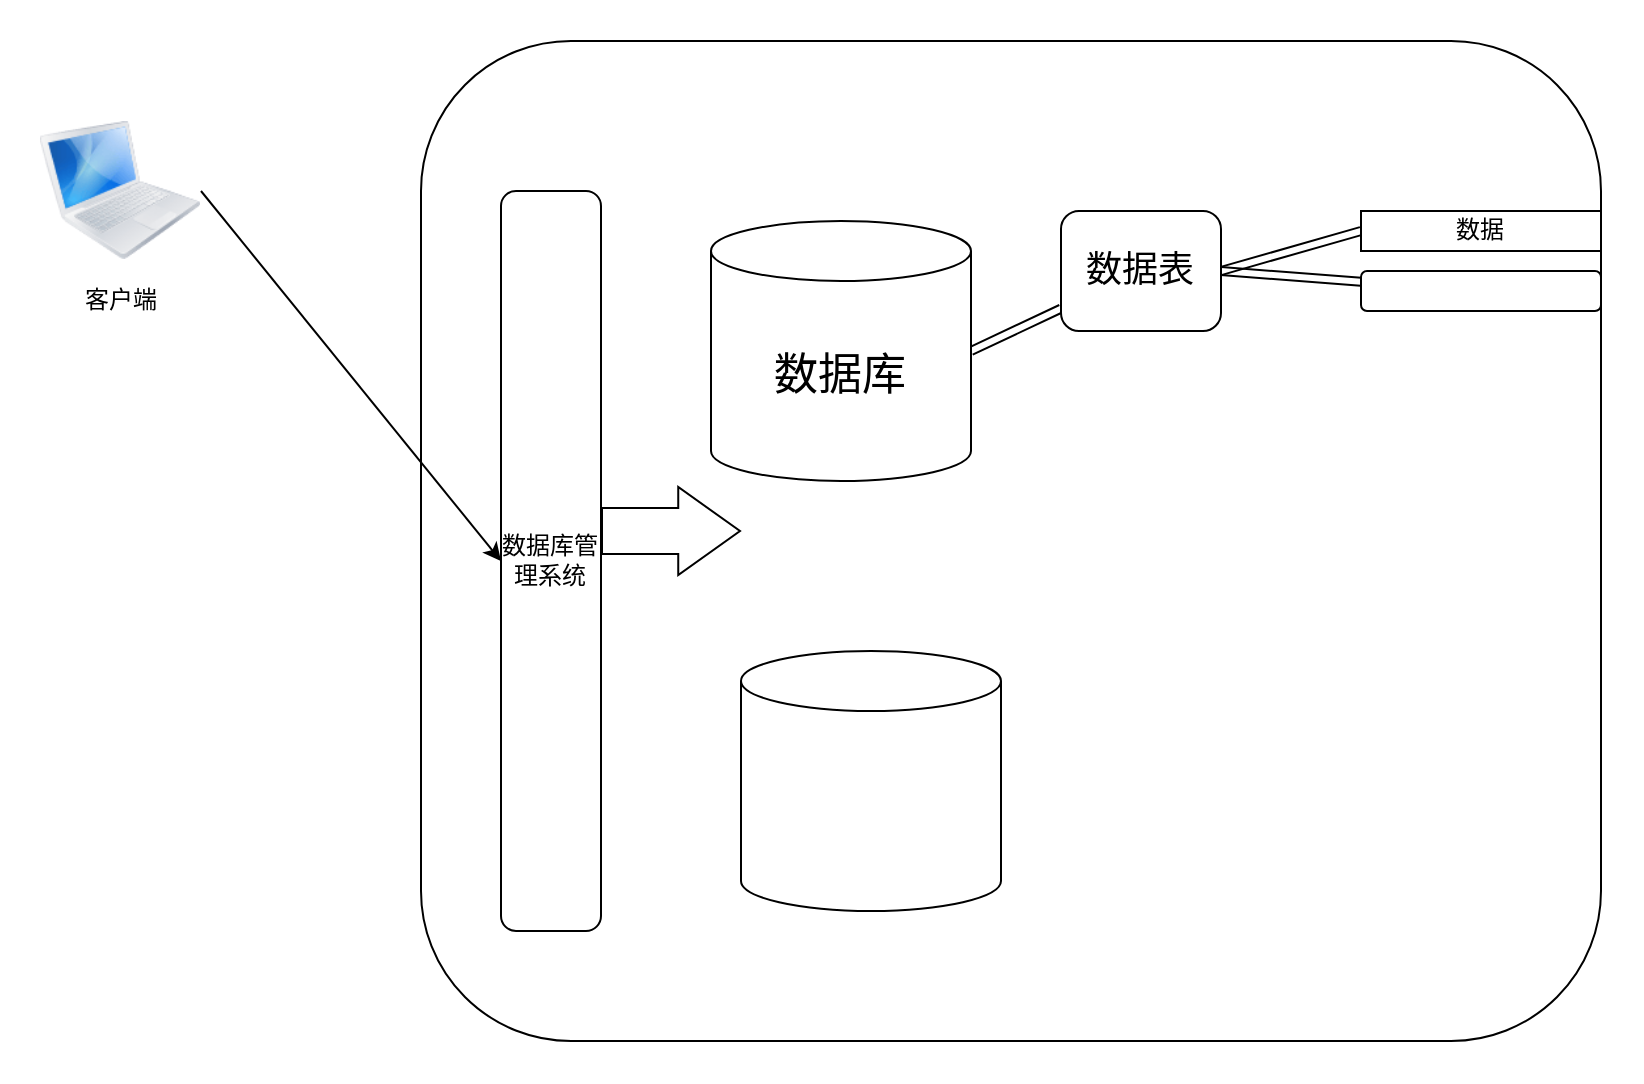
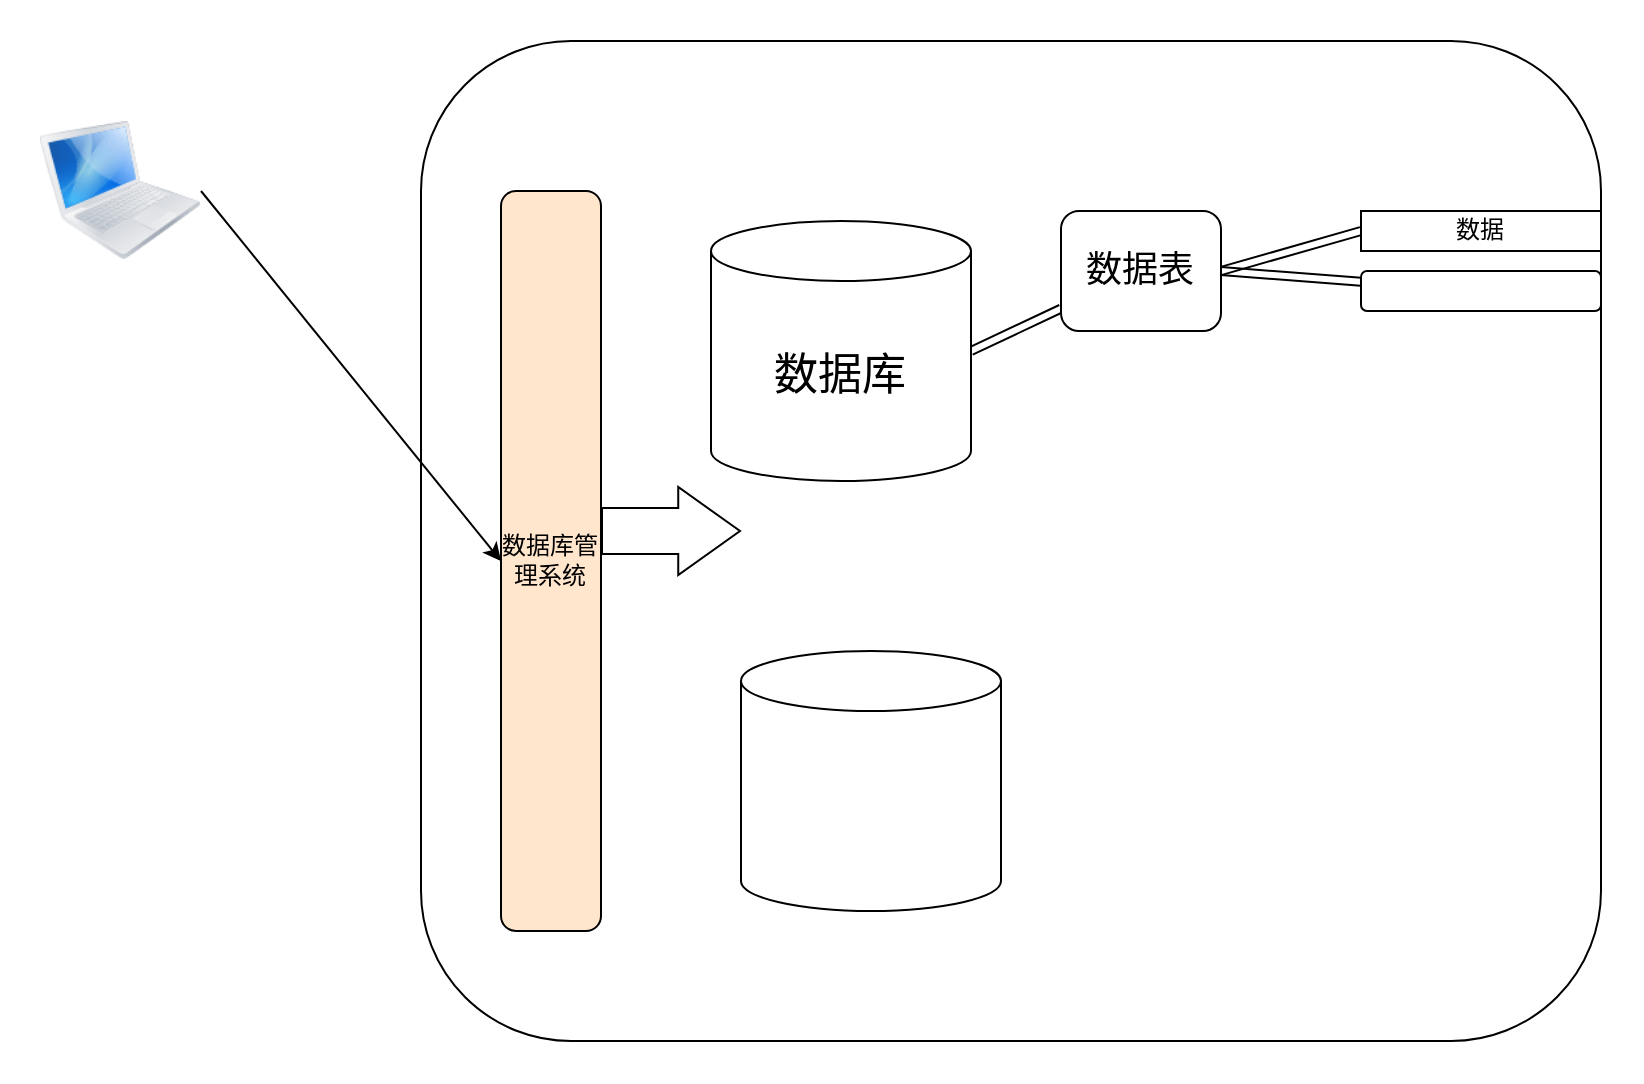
(121, 301) -> none
(551, 561) -> (551, 561)
